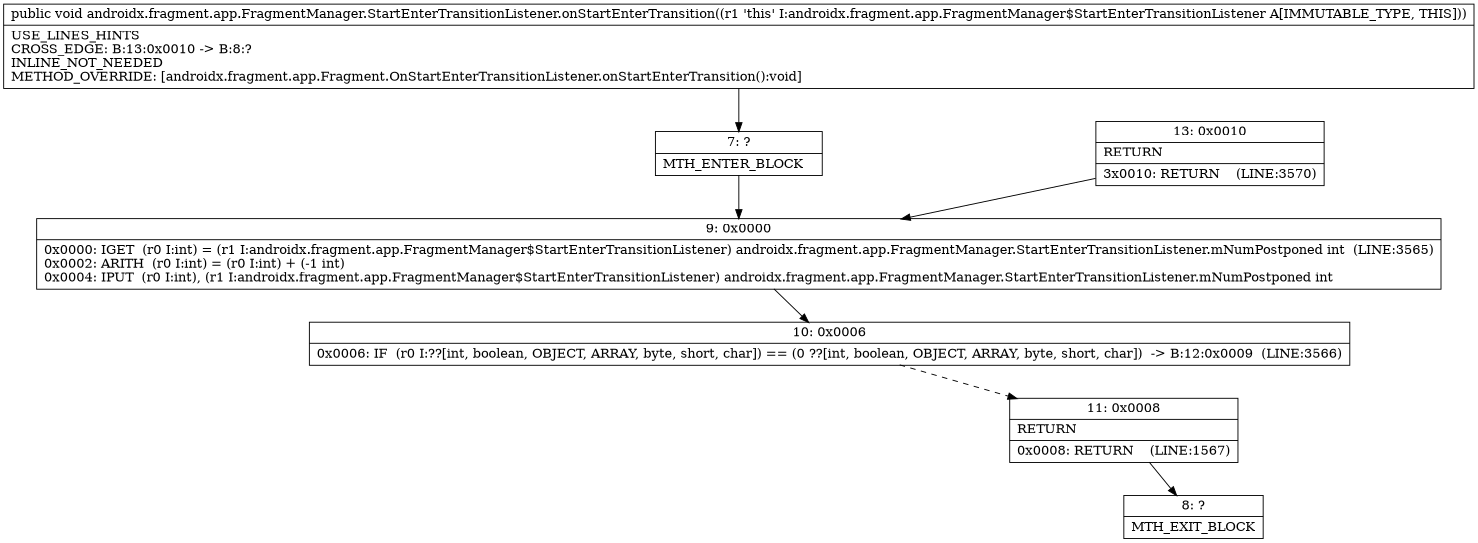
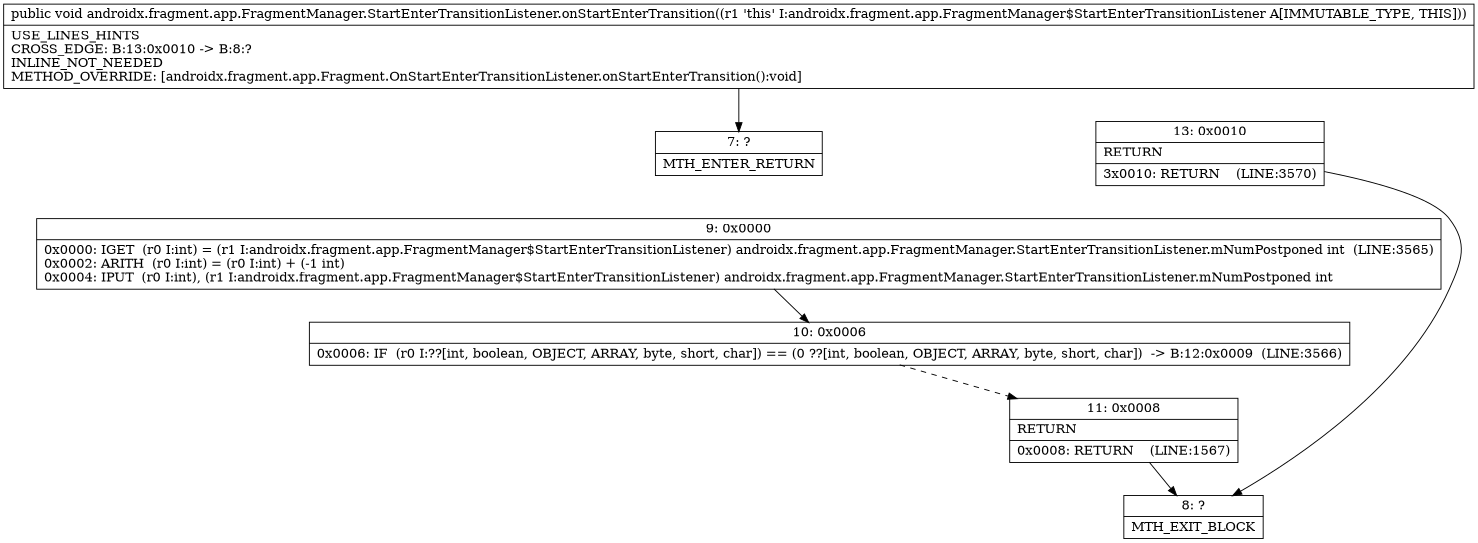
(733, 164) -> (739, 164)
(739, 192) -> none
(1003, 198) -> (1429, 326)
